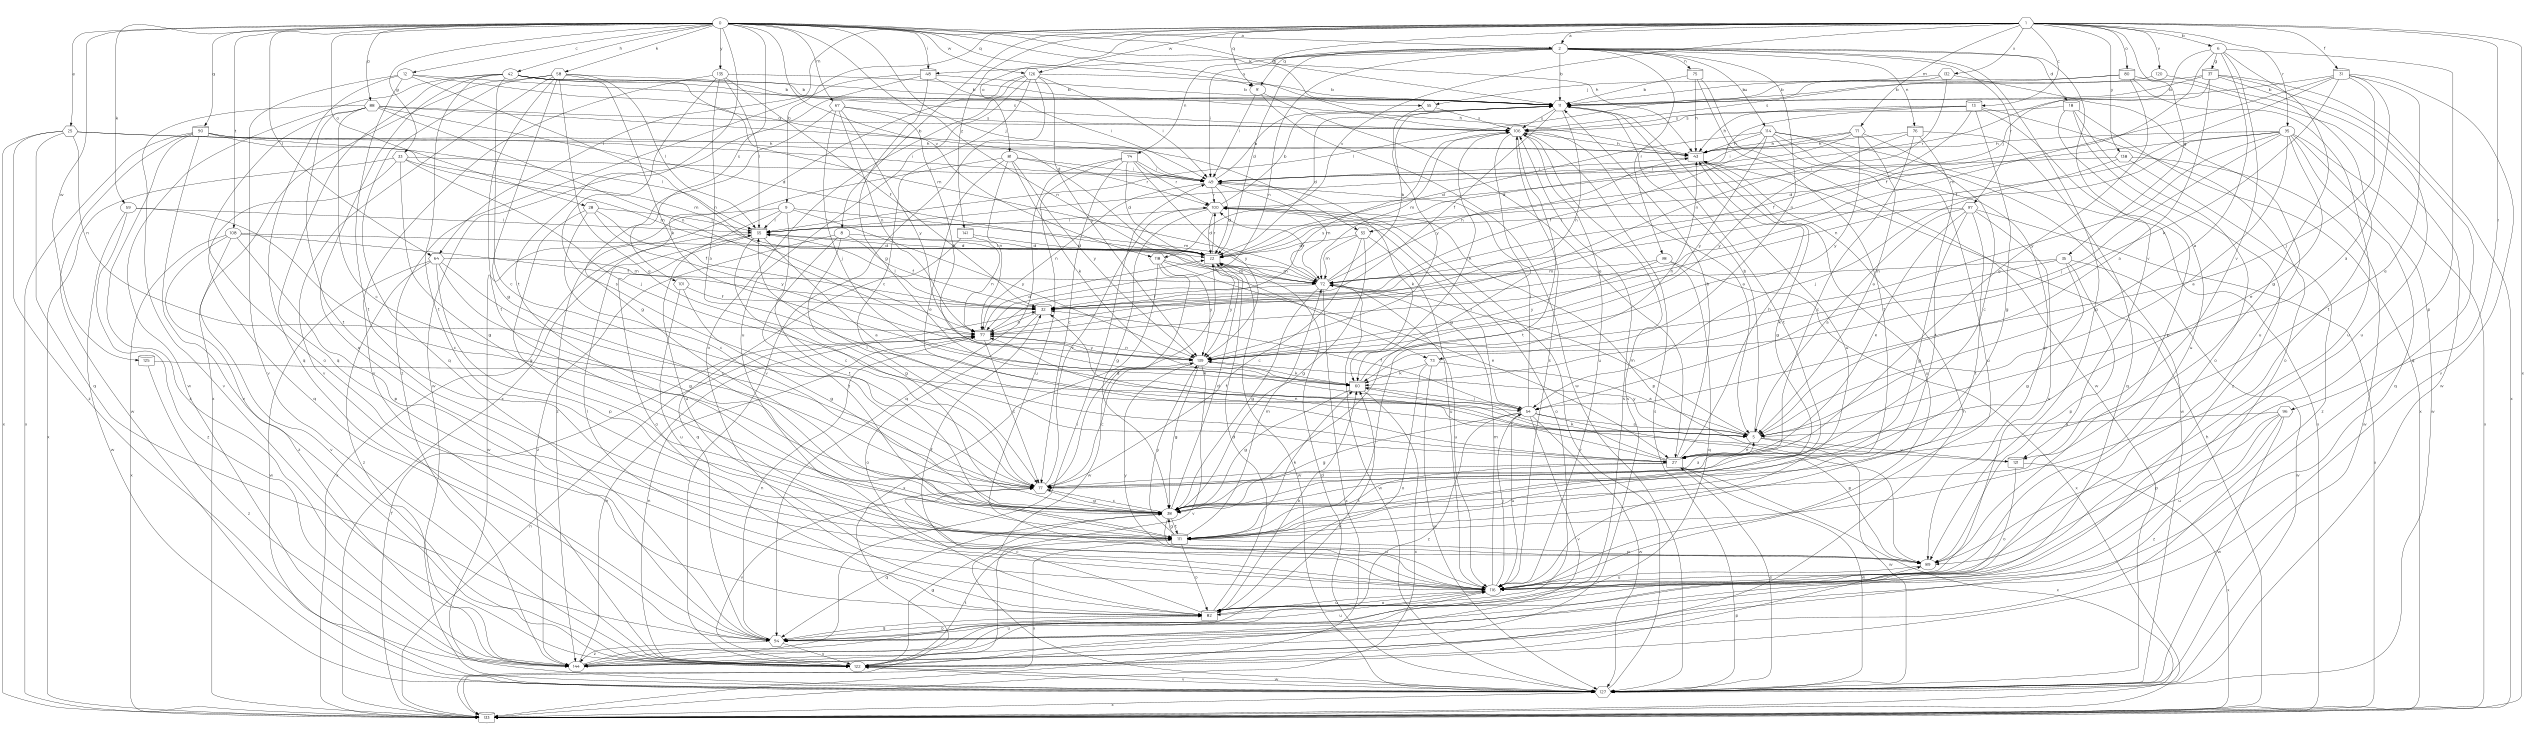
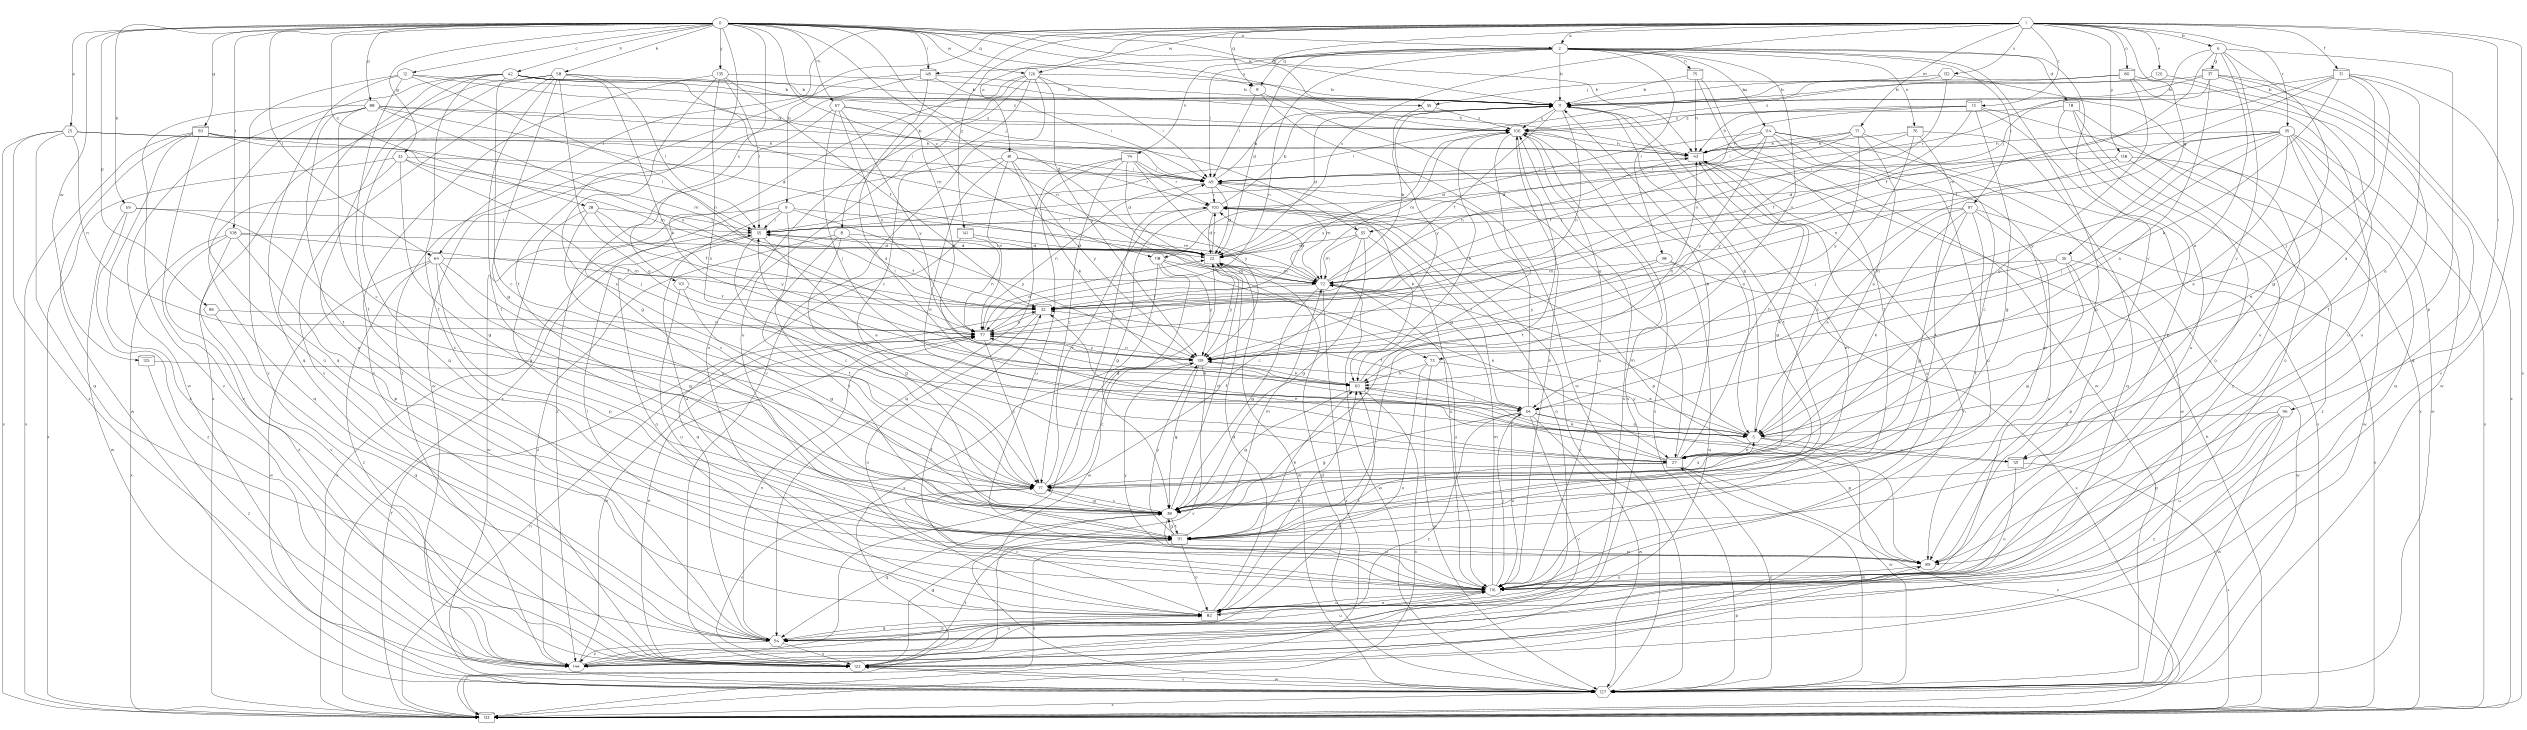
(886, 259) -> (886, 259)
none -> (212, 310)
(1847, 348) -> (1847, 348)
